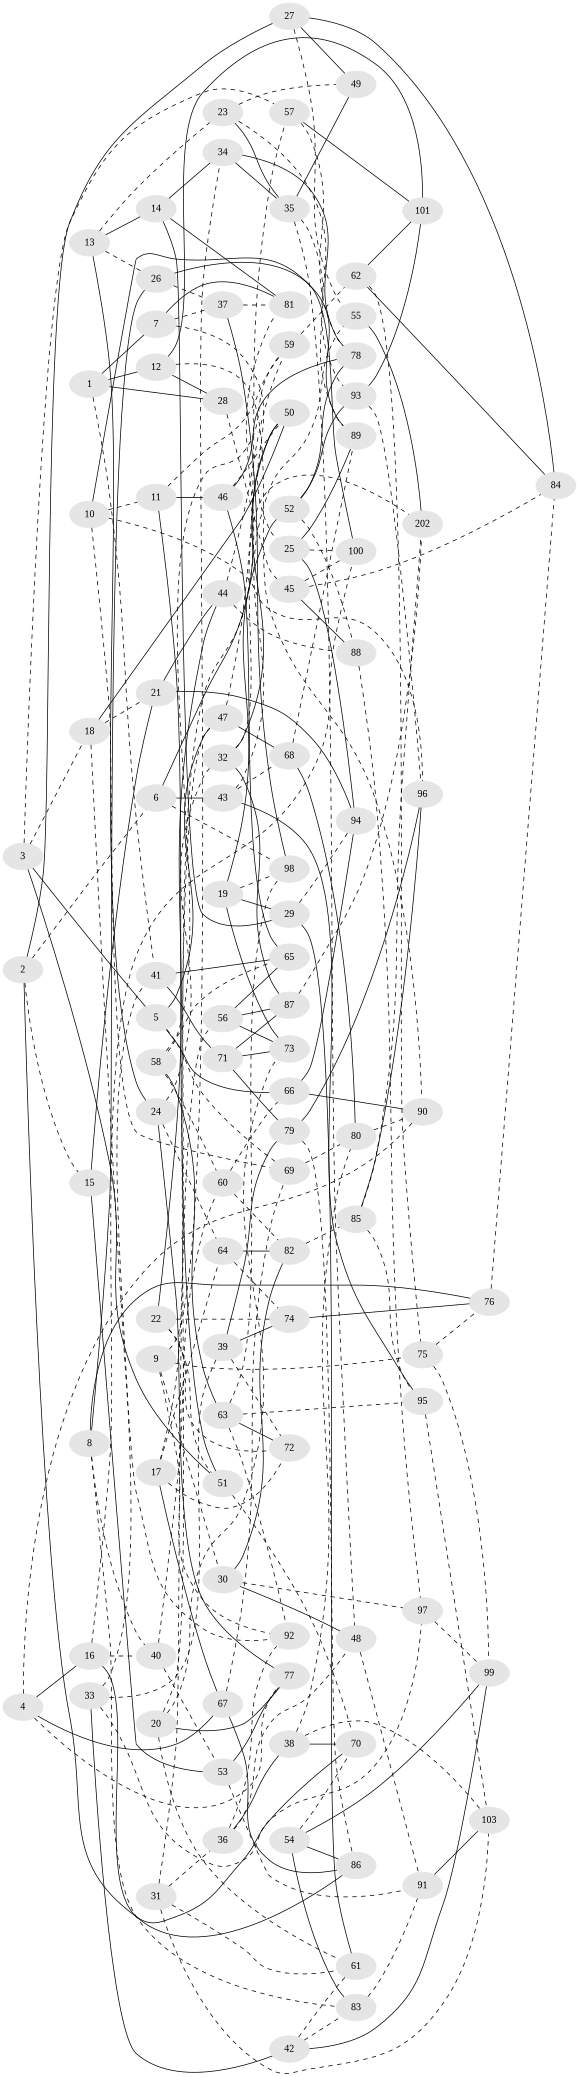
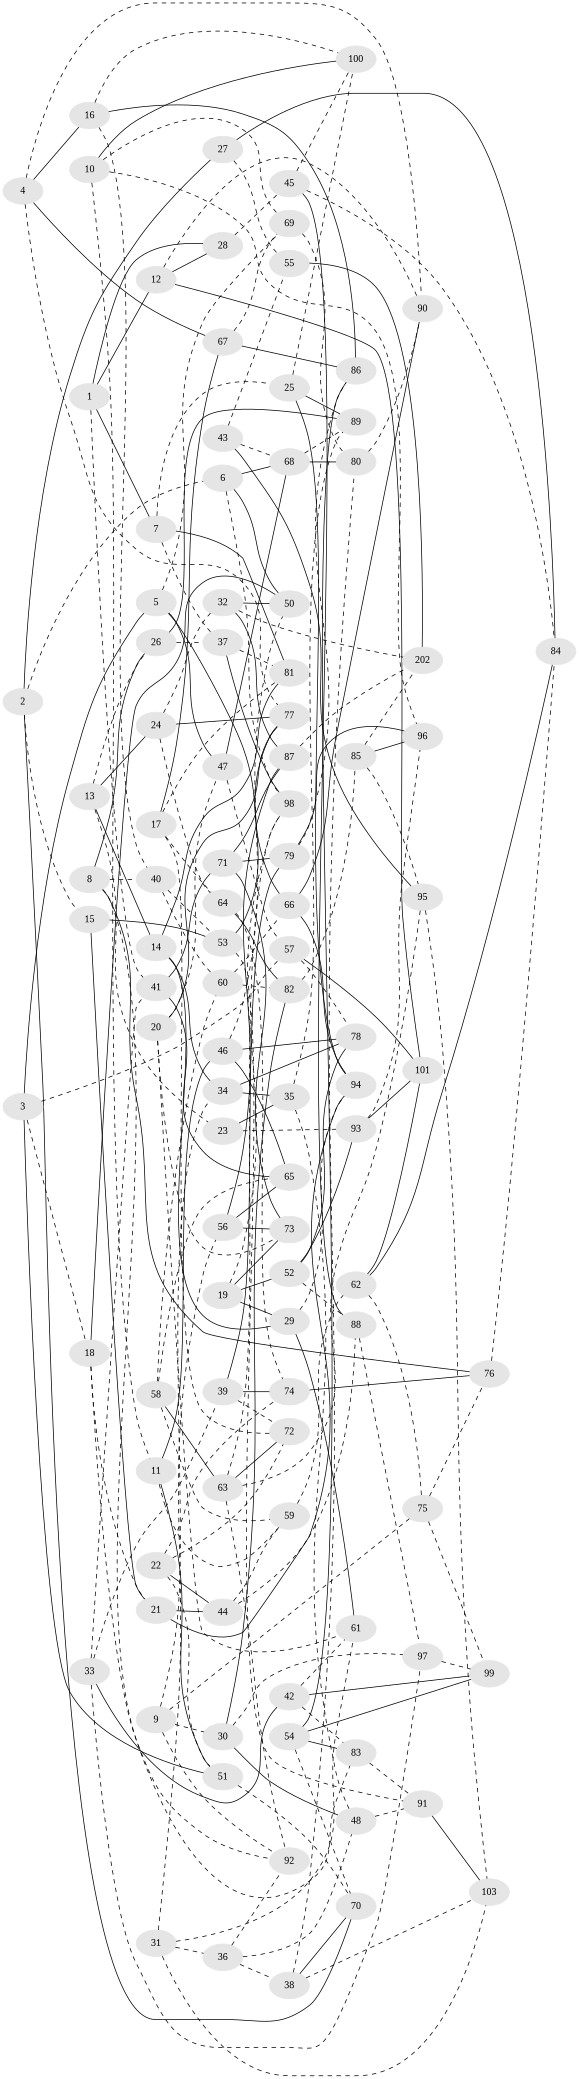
(356, 84) -> none
(190, 798) -> (257, 470)
(257, 1790) -> (256, 1971)
